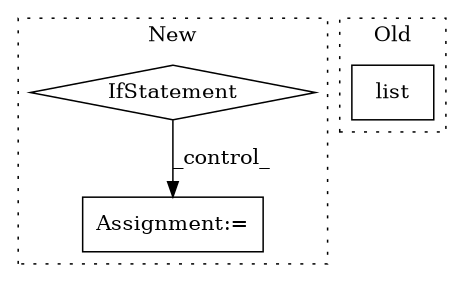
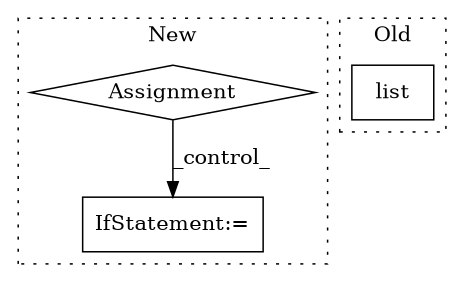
(173, 93) -> (173, 93)
(173, 224) -> (173, 224)
